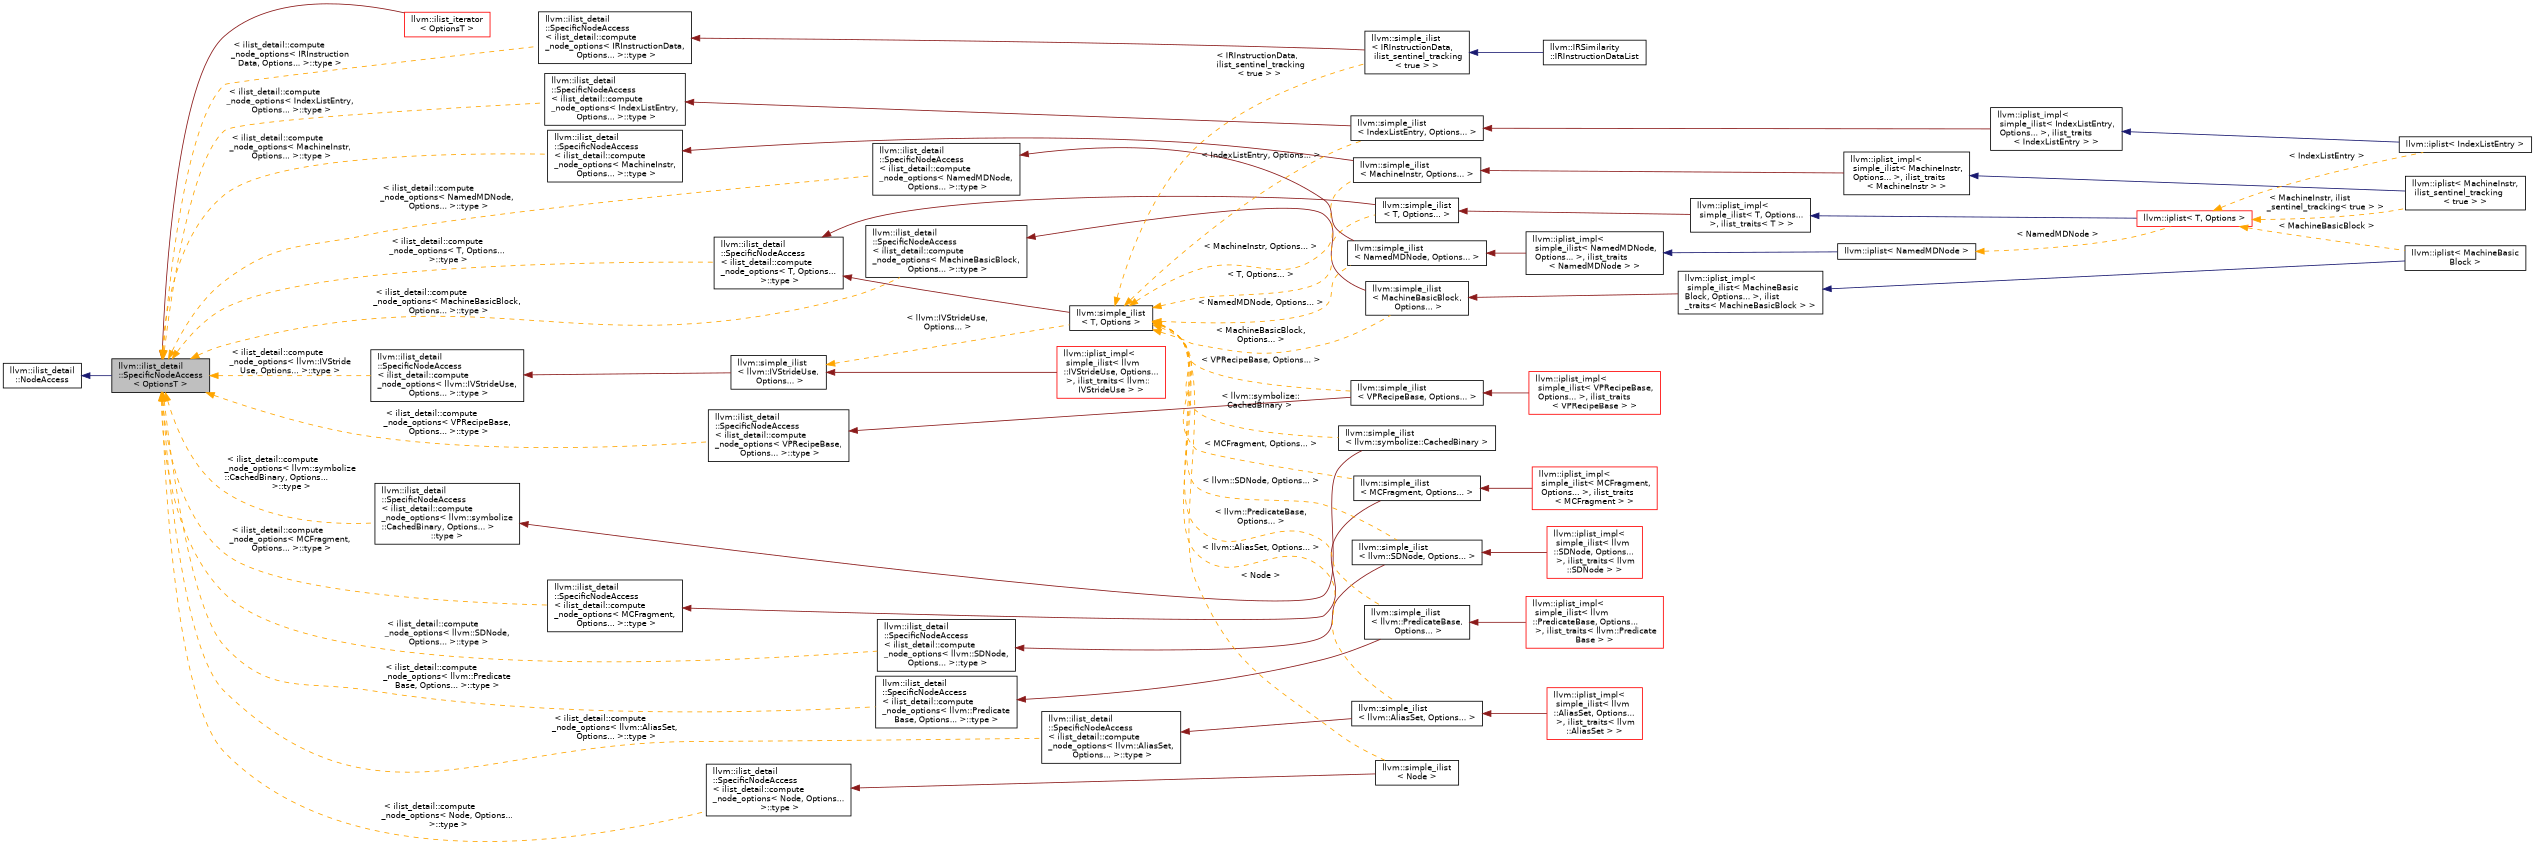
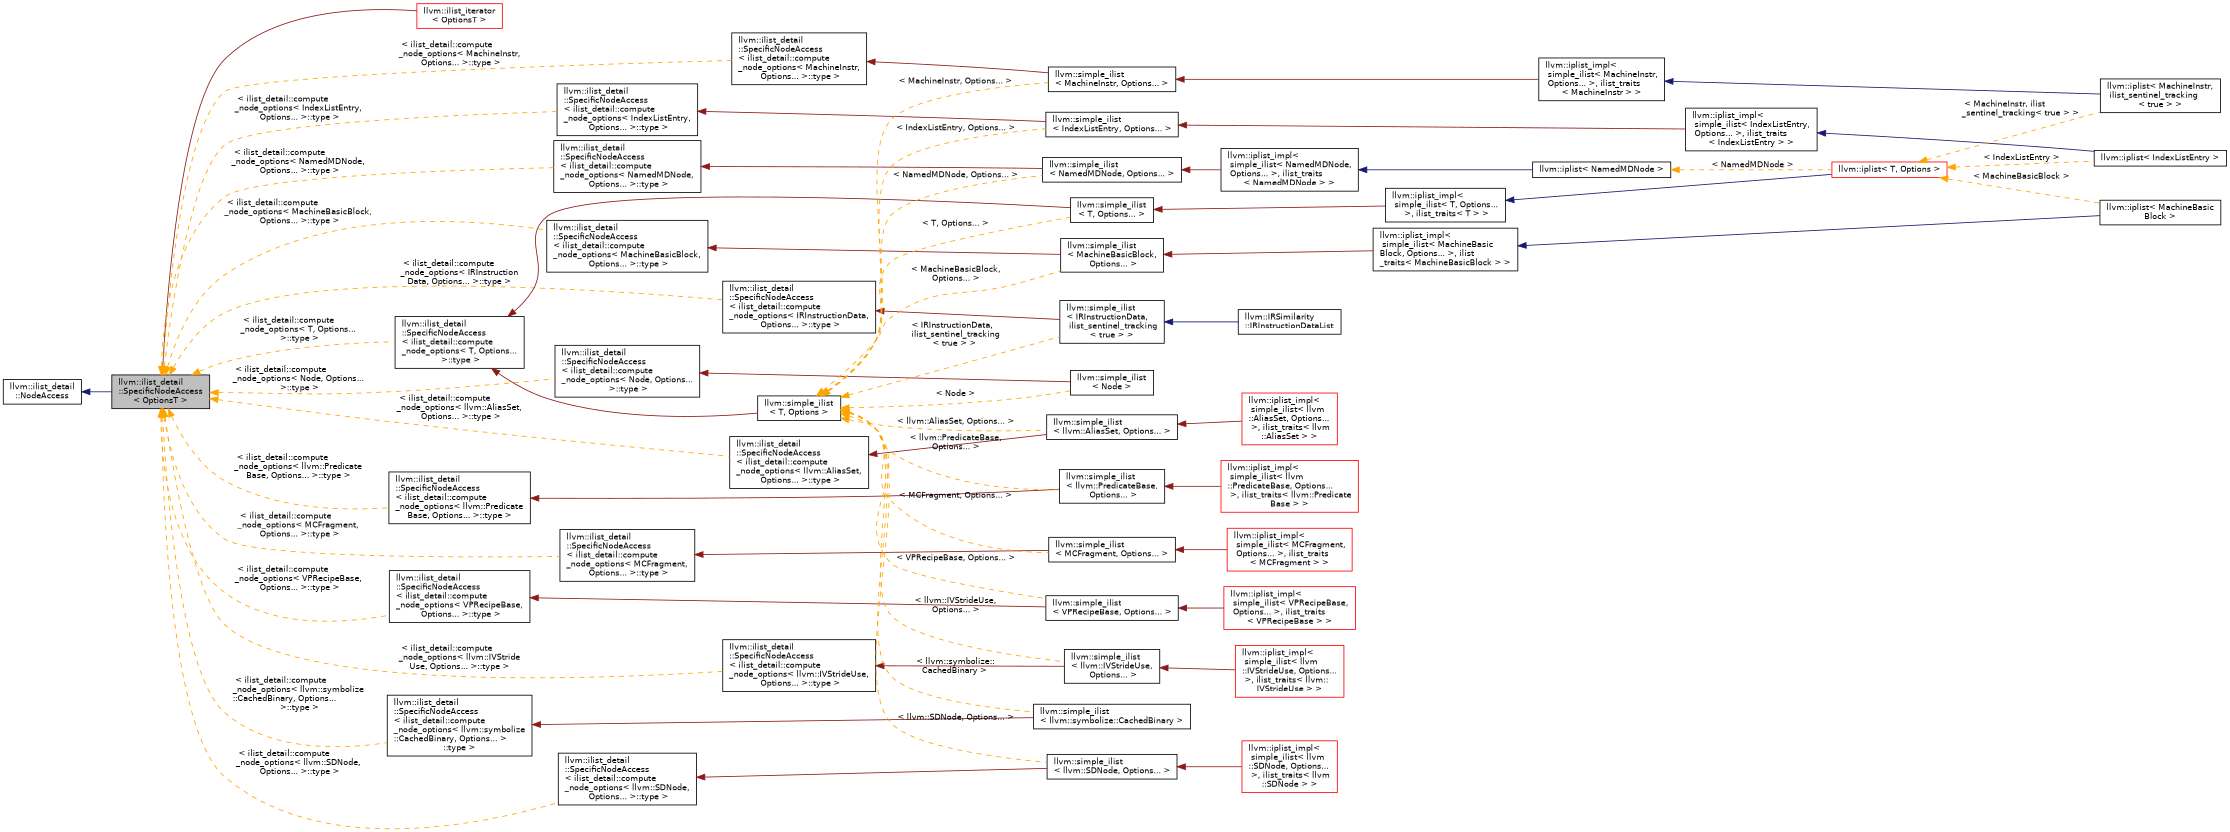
(952, 344) -> (891, 615)
